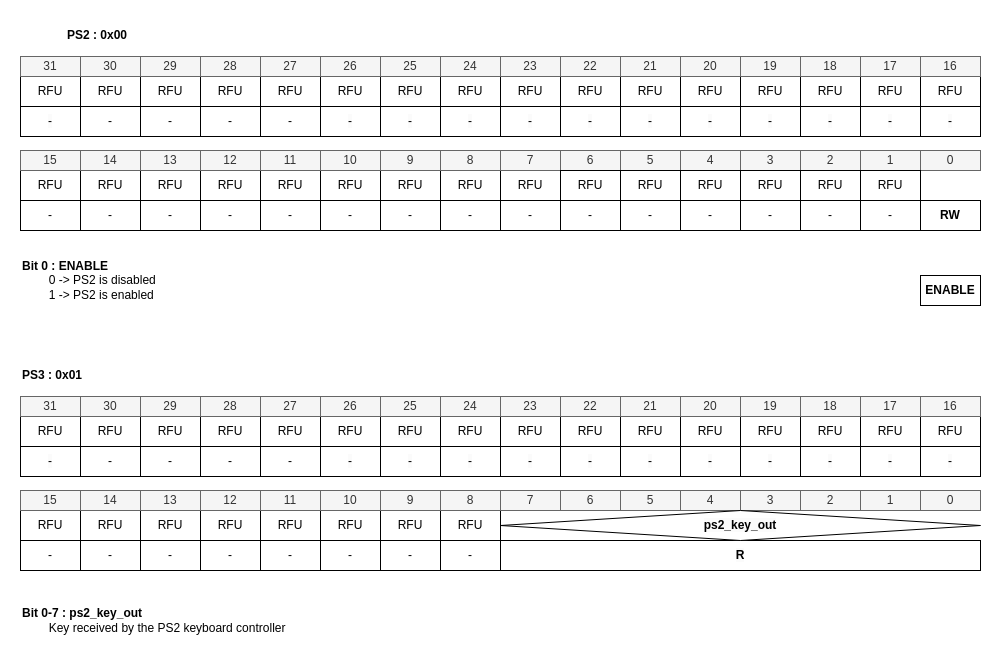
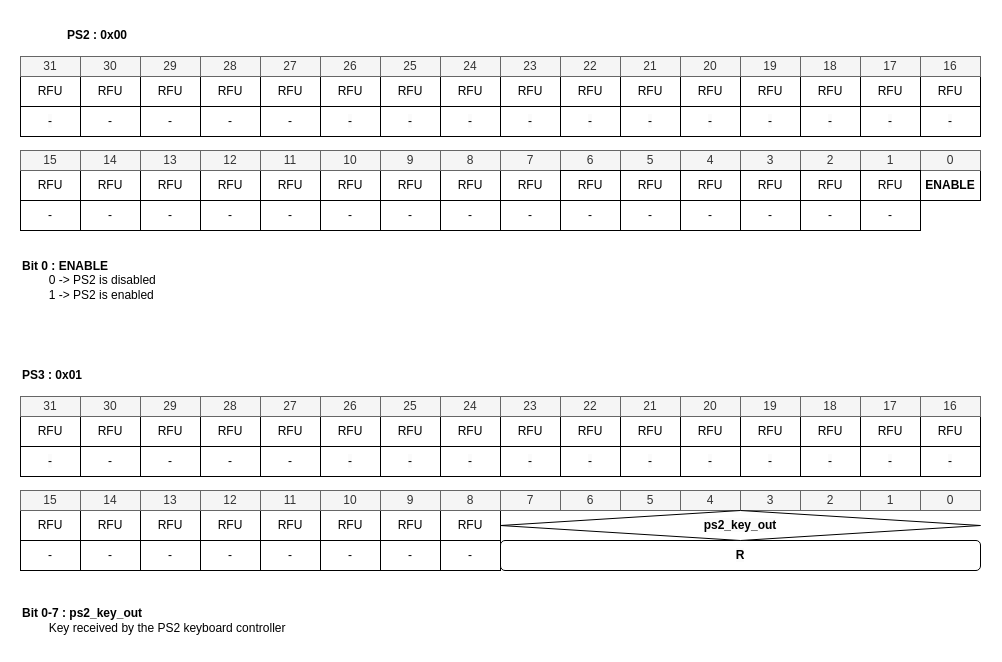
(951, 216) -> none
(951, 291) -> (951, 186)
(741, 556) -> (741, 556)
